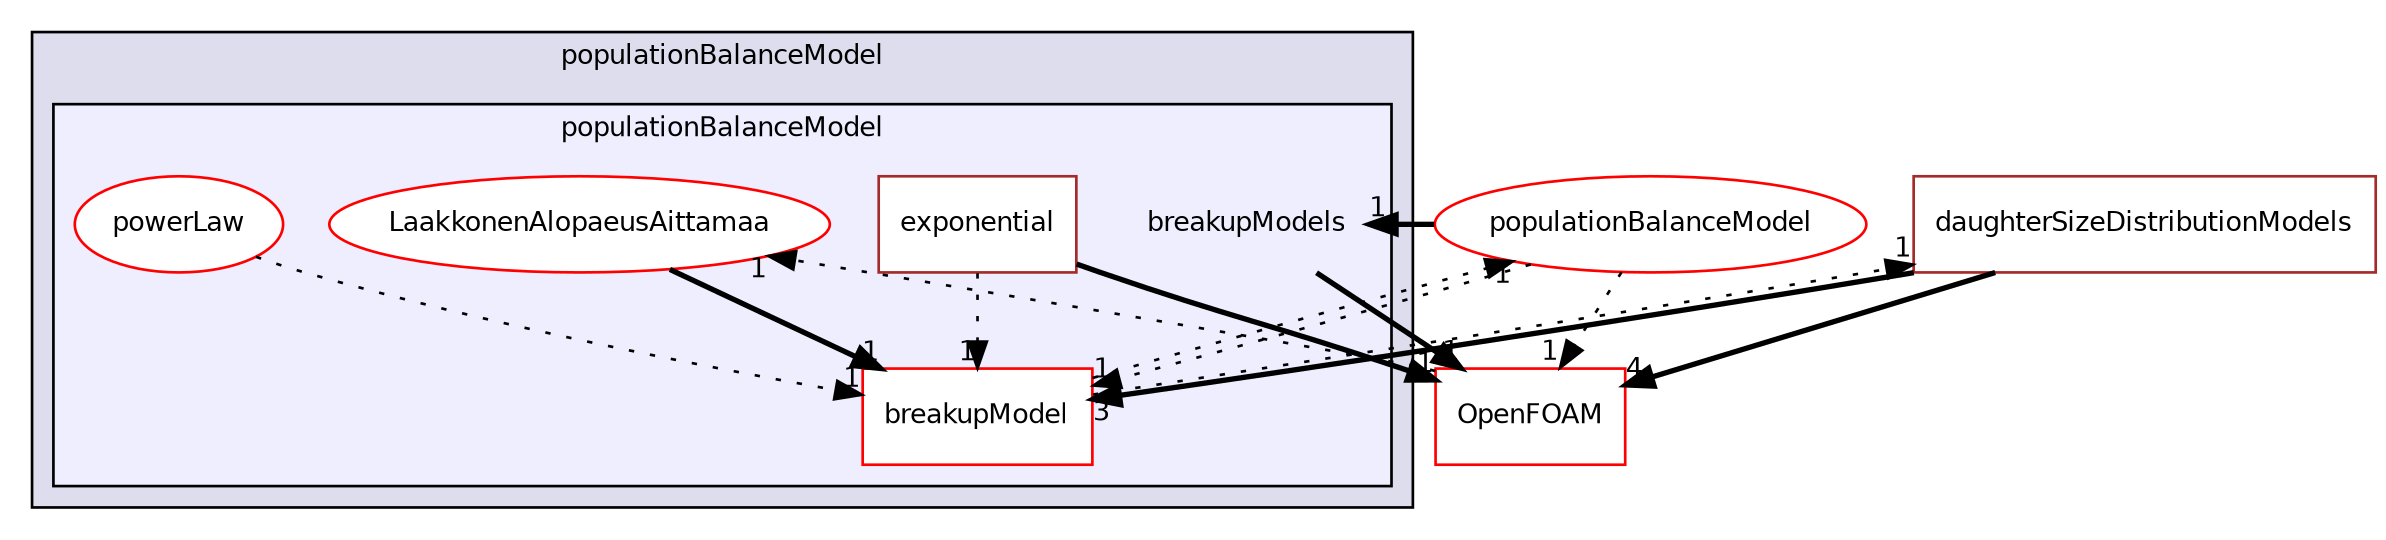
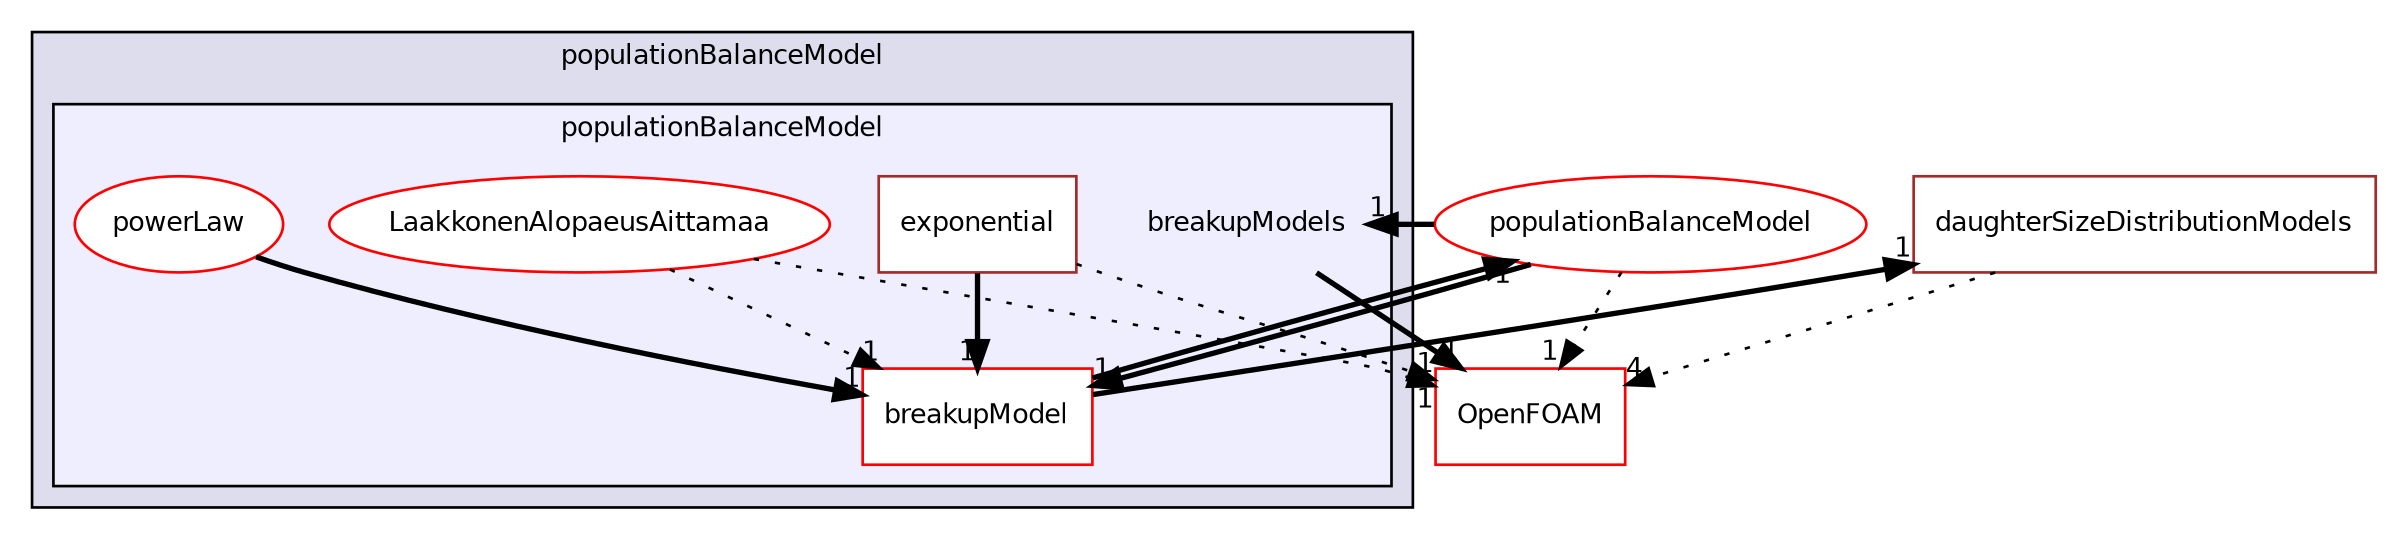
(978, 307) -> (978, 314)
(763, 313) -> (763, 313)
(1115, 314) -> (1082, 316)
(1243, 318) -> (1243, 318)
(1289, 322) -> (1289, 322)
(1325, 322) -> (1325, 322)
(1824, 325) -> (1824, 325)
(544, 332) -> (544, 332)
(1490, 333) -> (1490, 333)
(1517, 336) -> none
